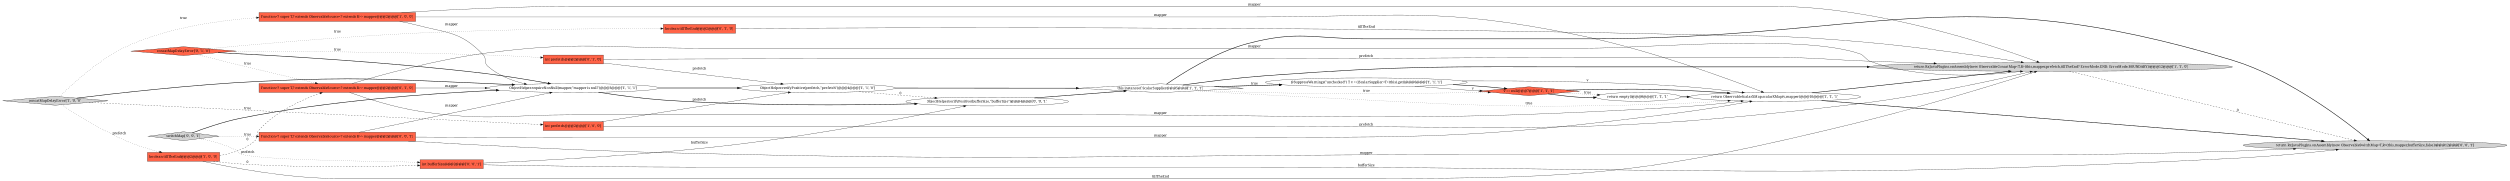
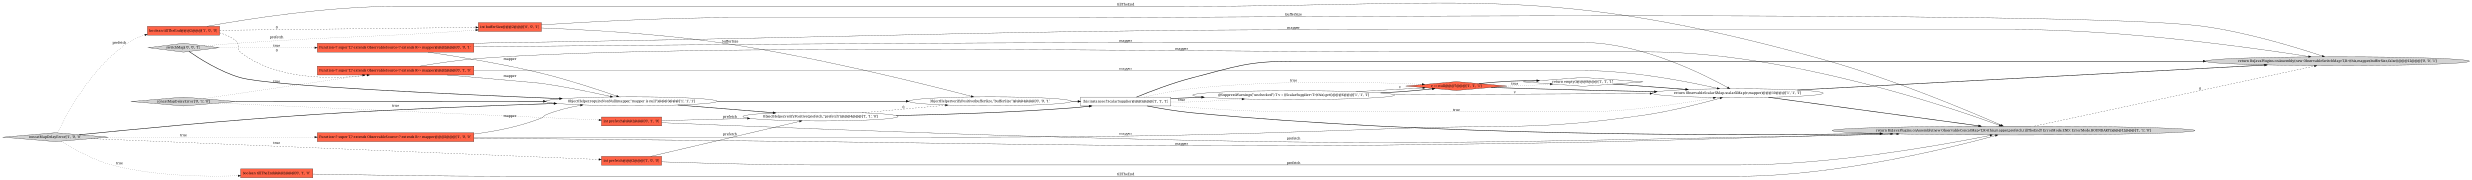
(434, 32) -> (147, 172)
(184, 51) -> (184, 102)
(1161, 88) -> (1126, 102)
(1638, 97) -> (1583, 82)
